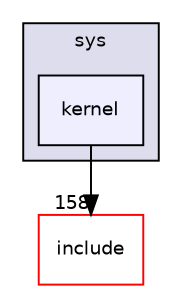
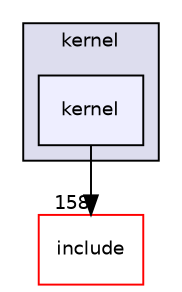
(91, 42) -> (91, 42)
